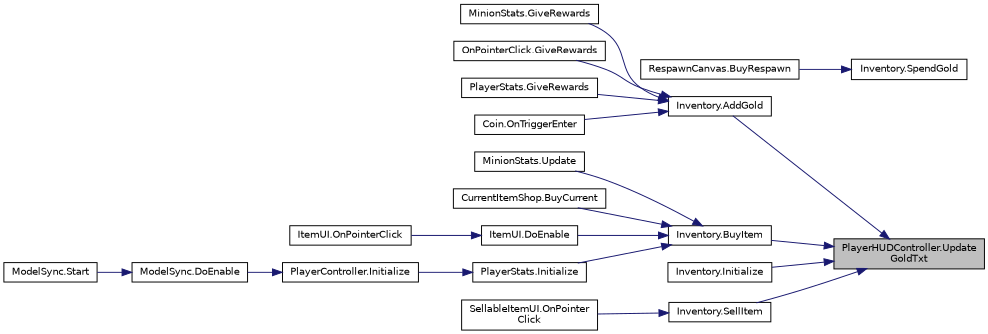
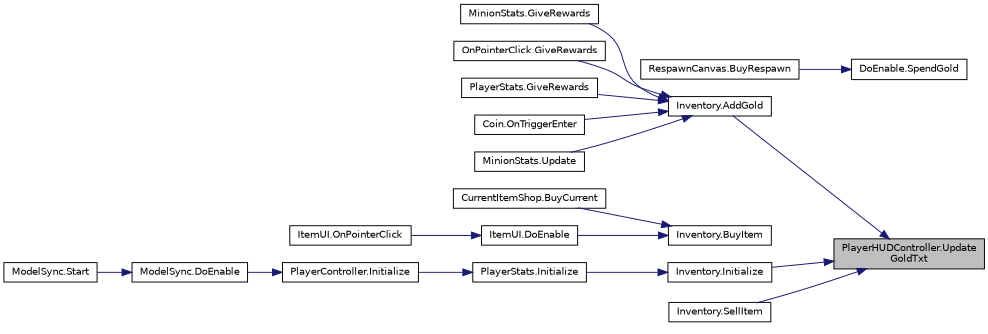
(909, 69) -> (909, 69)
(636, 192) -> (627, 137)
(798, 243) -> none
(620, 255) -> (622, 272)
(530, 315) -> none
